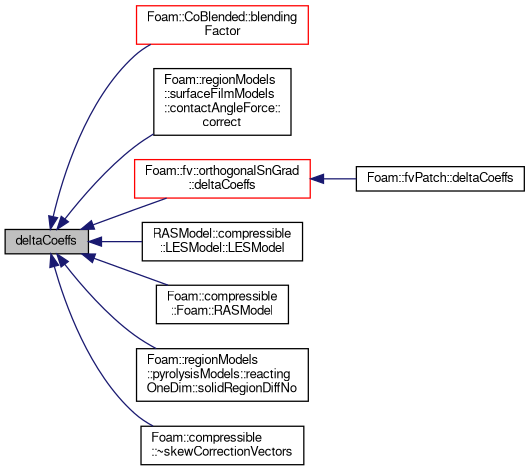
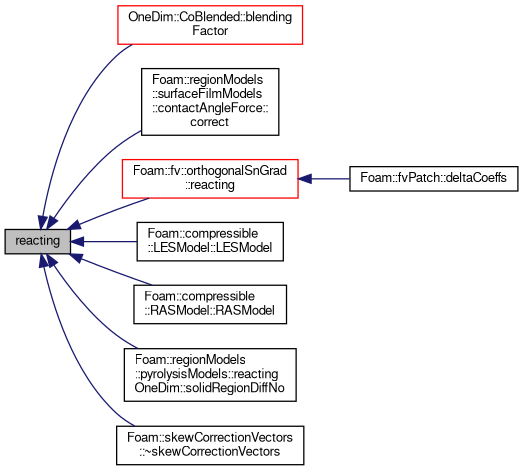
(222, 25) -> (210, 25)
(222, 179) -> (210, 179)
(47, 242) -> (38, 242)
(222, 242) -> (210, 242)
(222, 304) -> (210, 304)
(222, 445) -> (210, 445)
